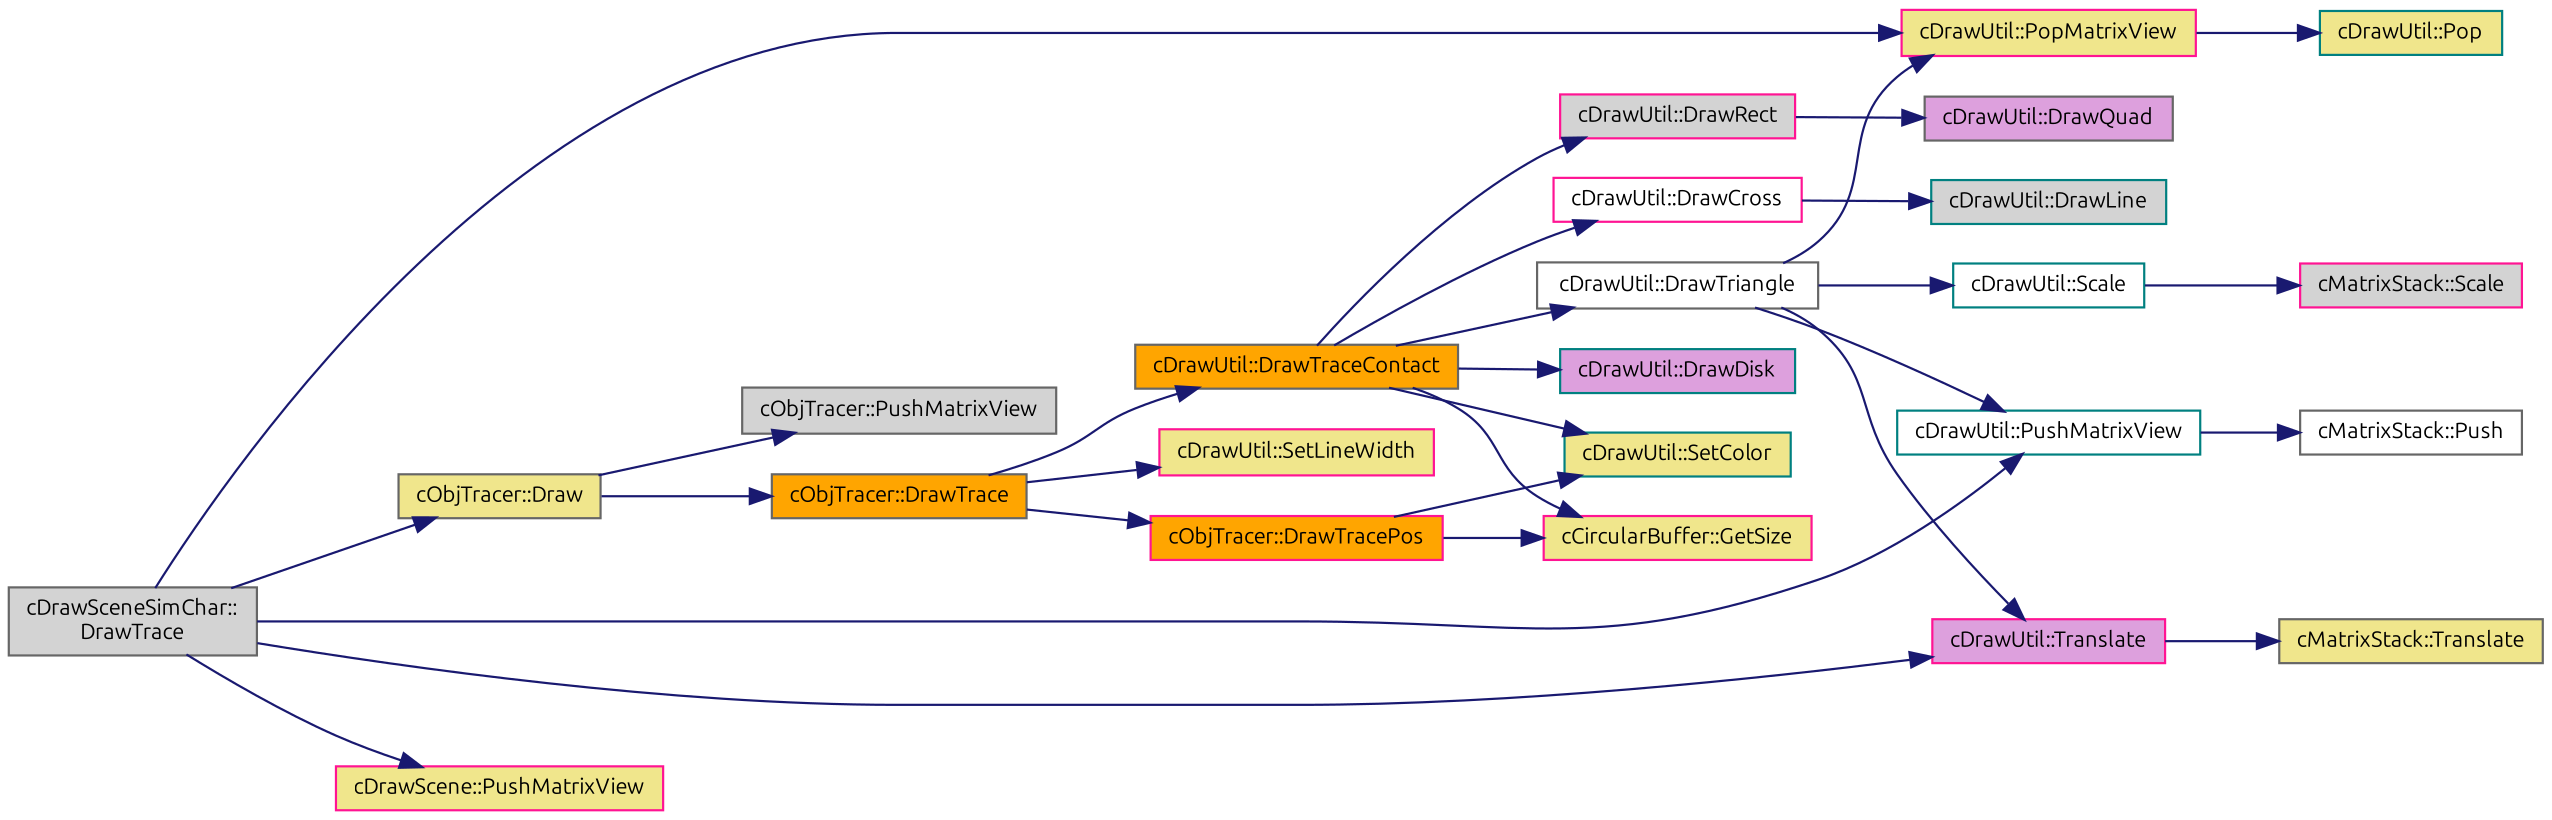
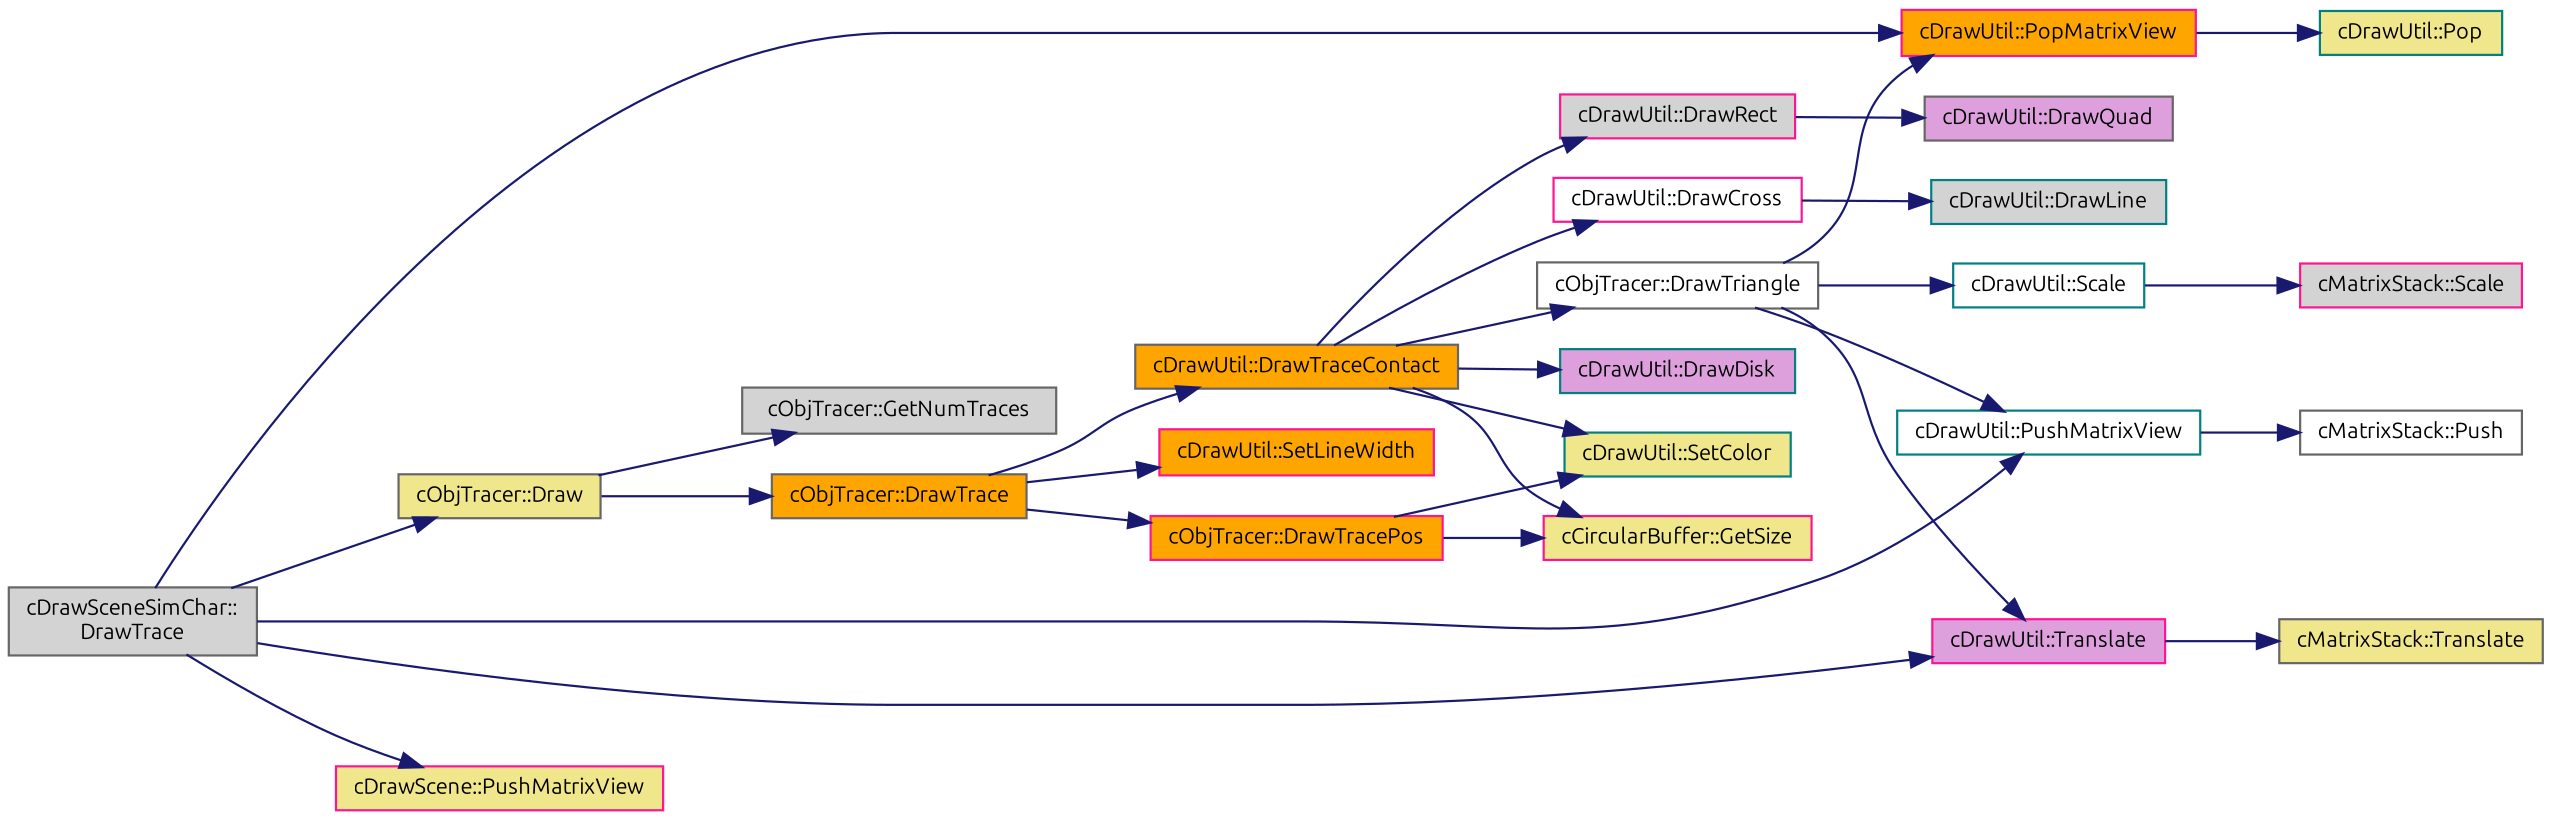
(2049, 33) -> (2049, 33)
(1678, 285) -> (1678, 285)
(899, 411) -> (899, 411)
(1297, 452) -> (1297, 452)
